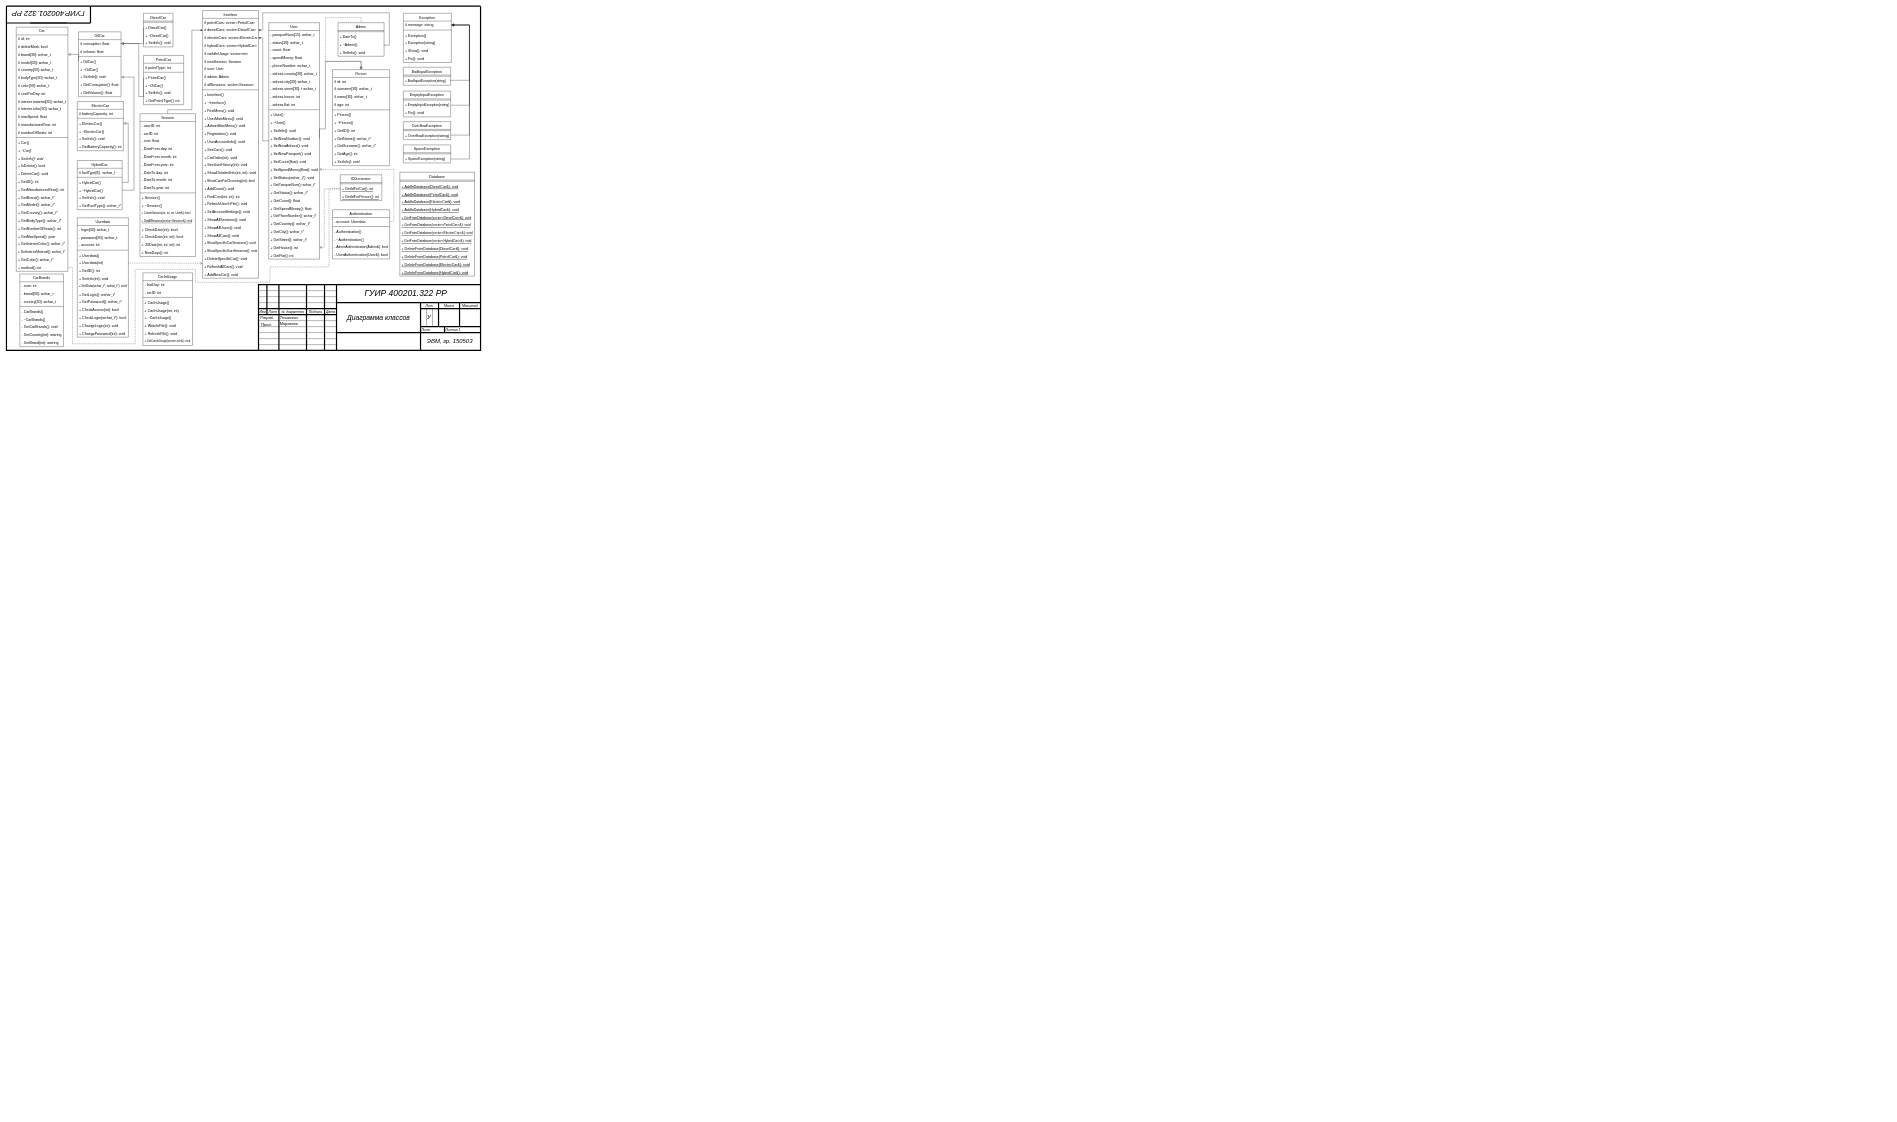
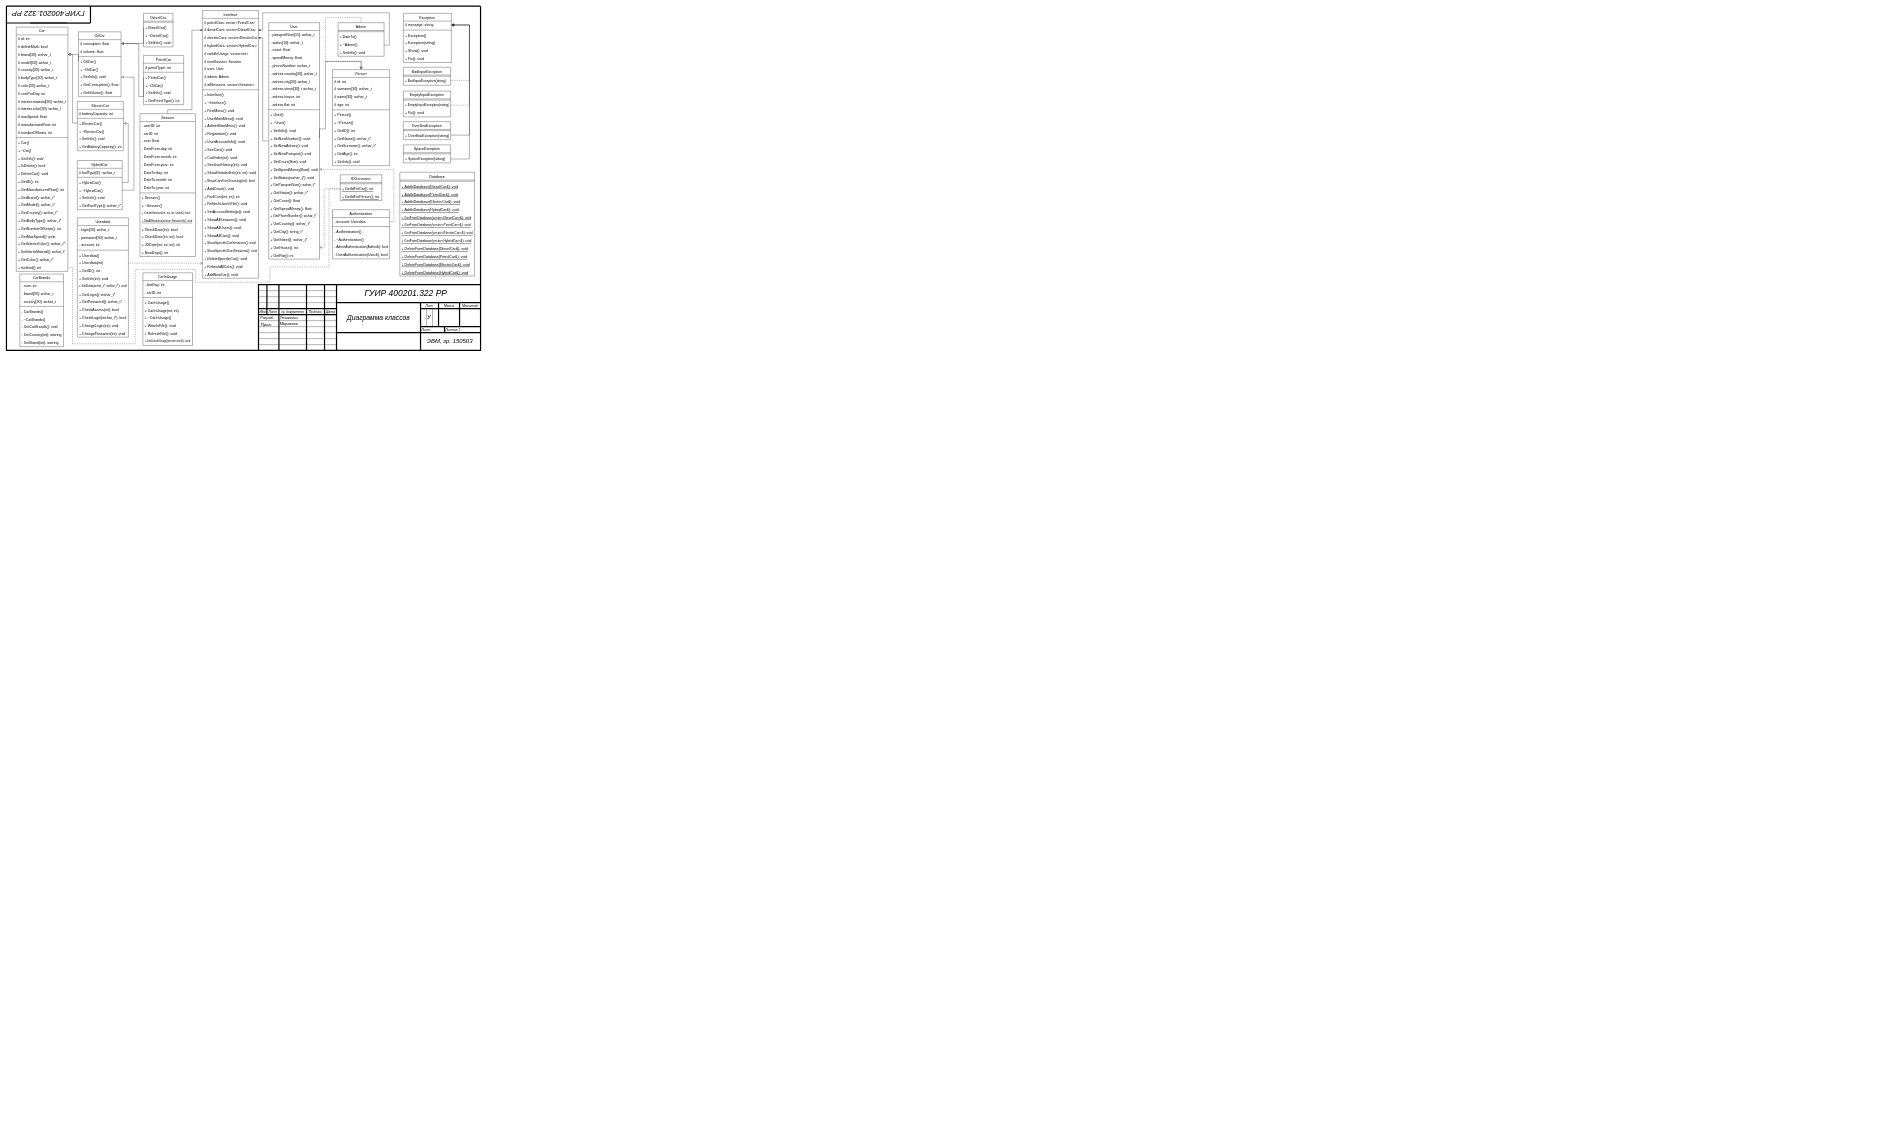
(459, 80) -> (459, 80)
none -> (72, 91)
(459, 105) -> (459, 105)
(291, 232) -> (291, 232)
